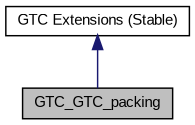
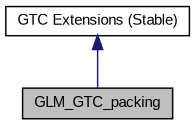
(98, 103) -> (98, 103)
